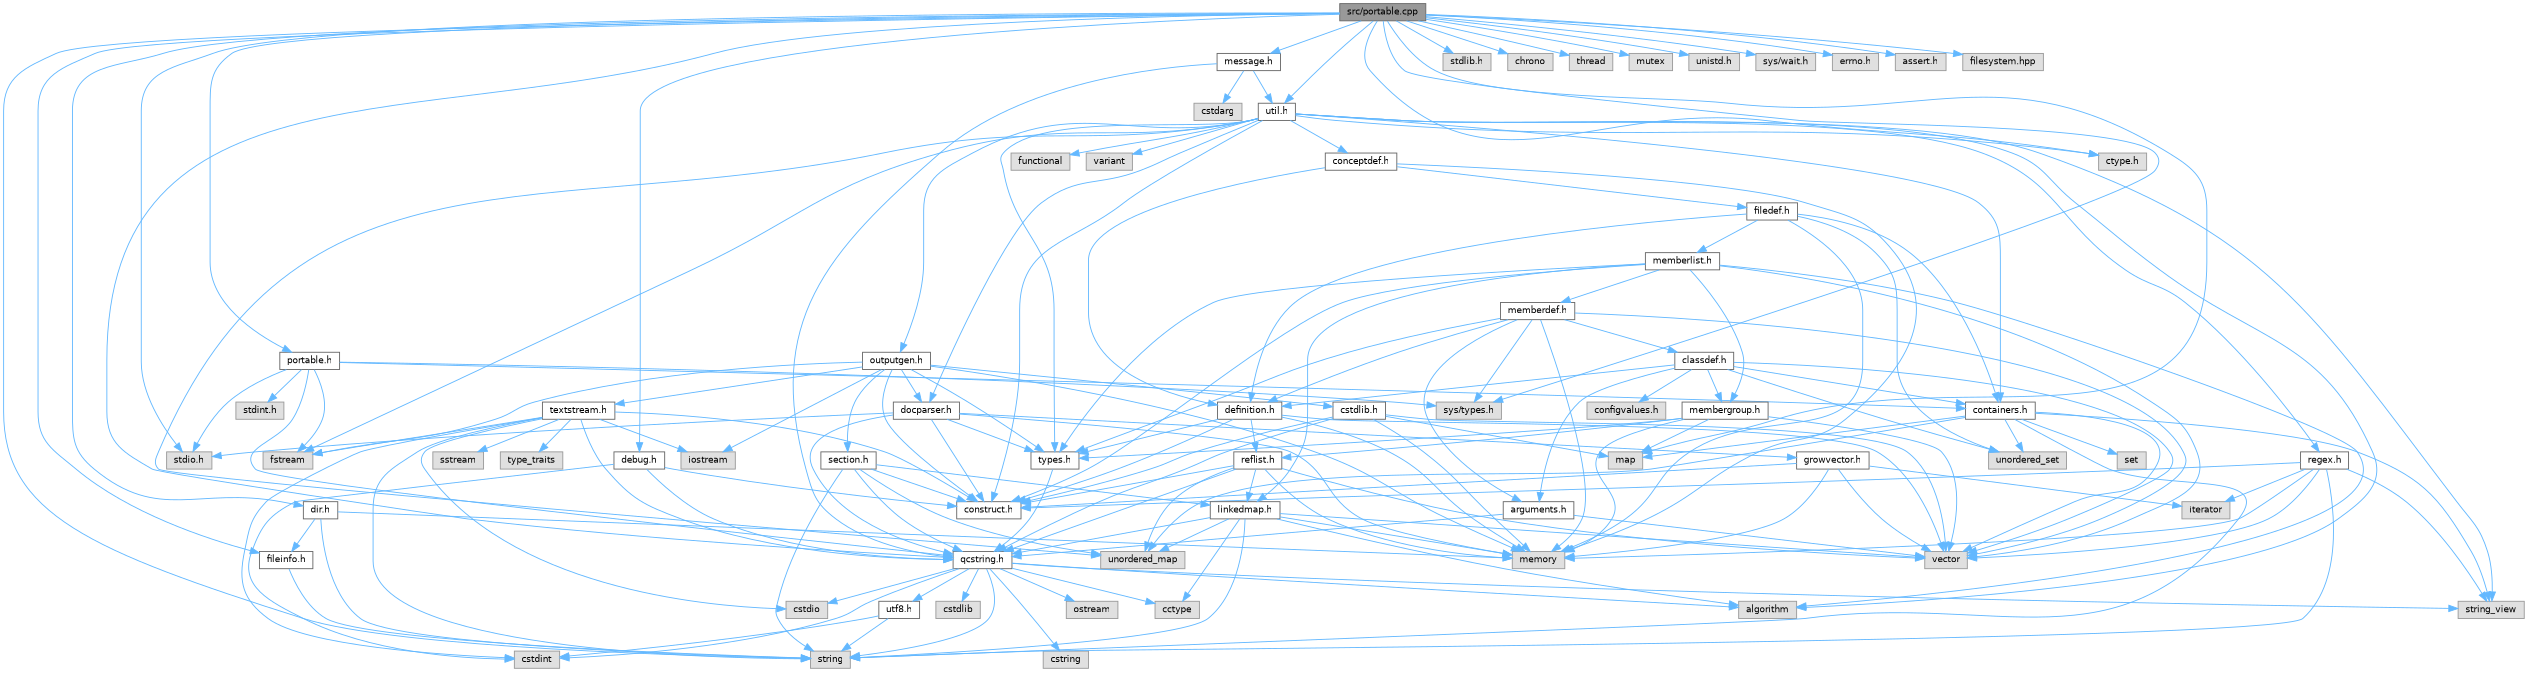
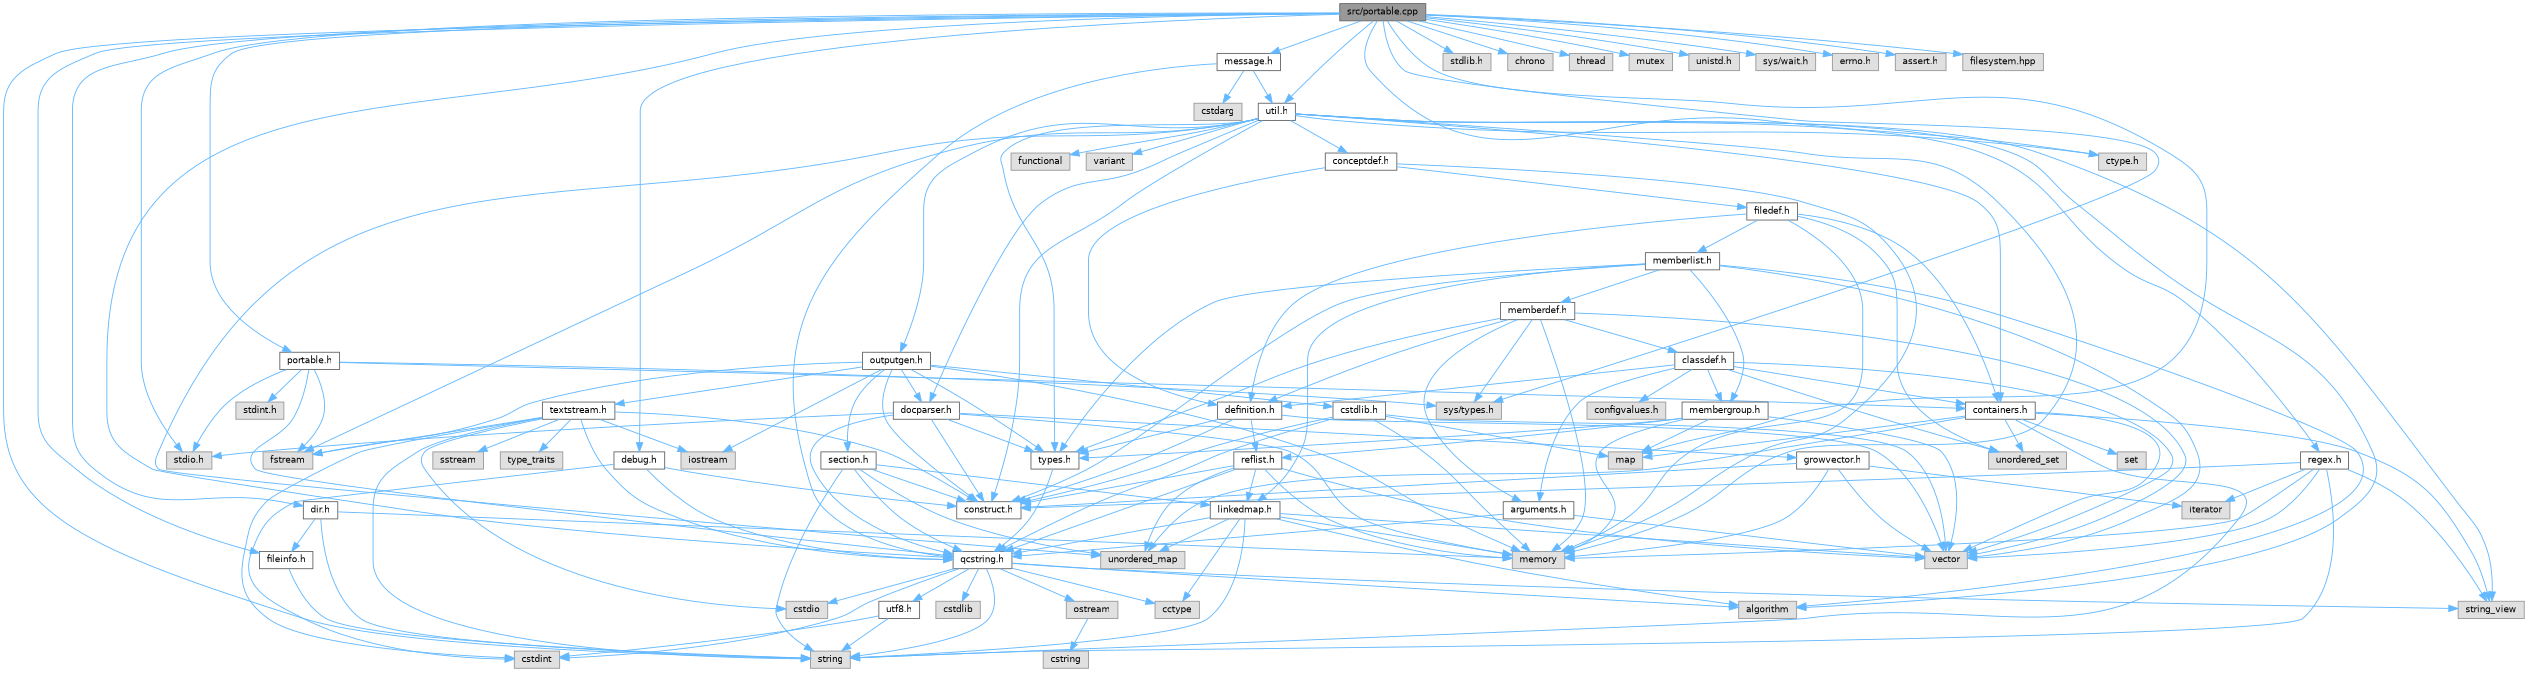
(1409, 464) -> (2010, 214)
(1023, 606) -> (1081, 631)
